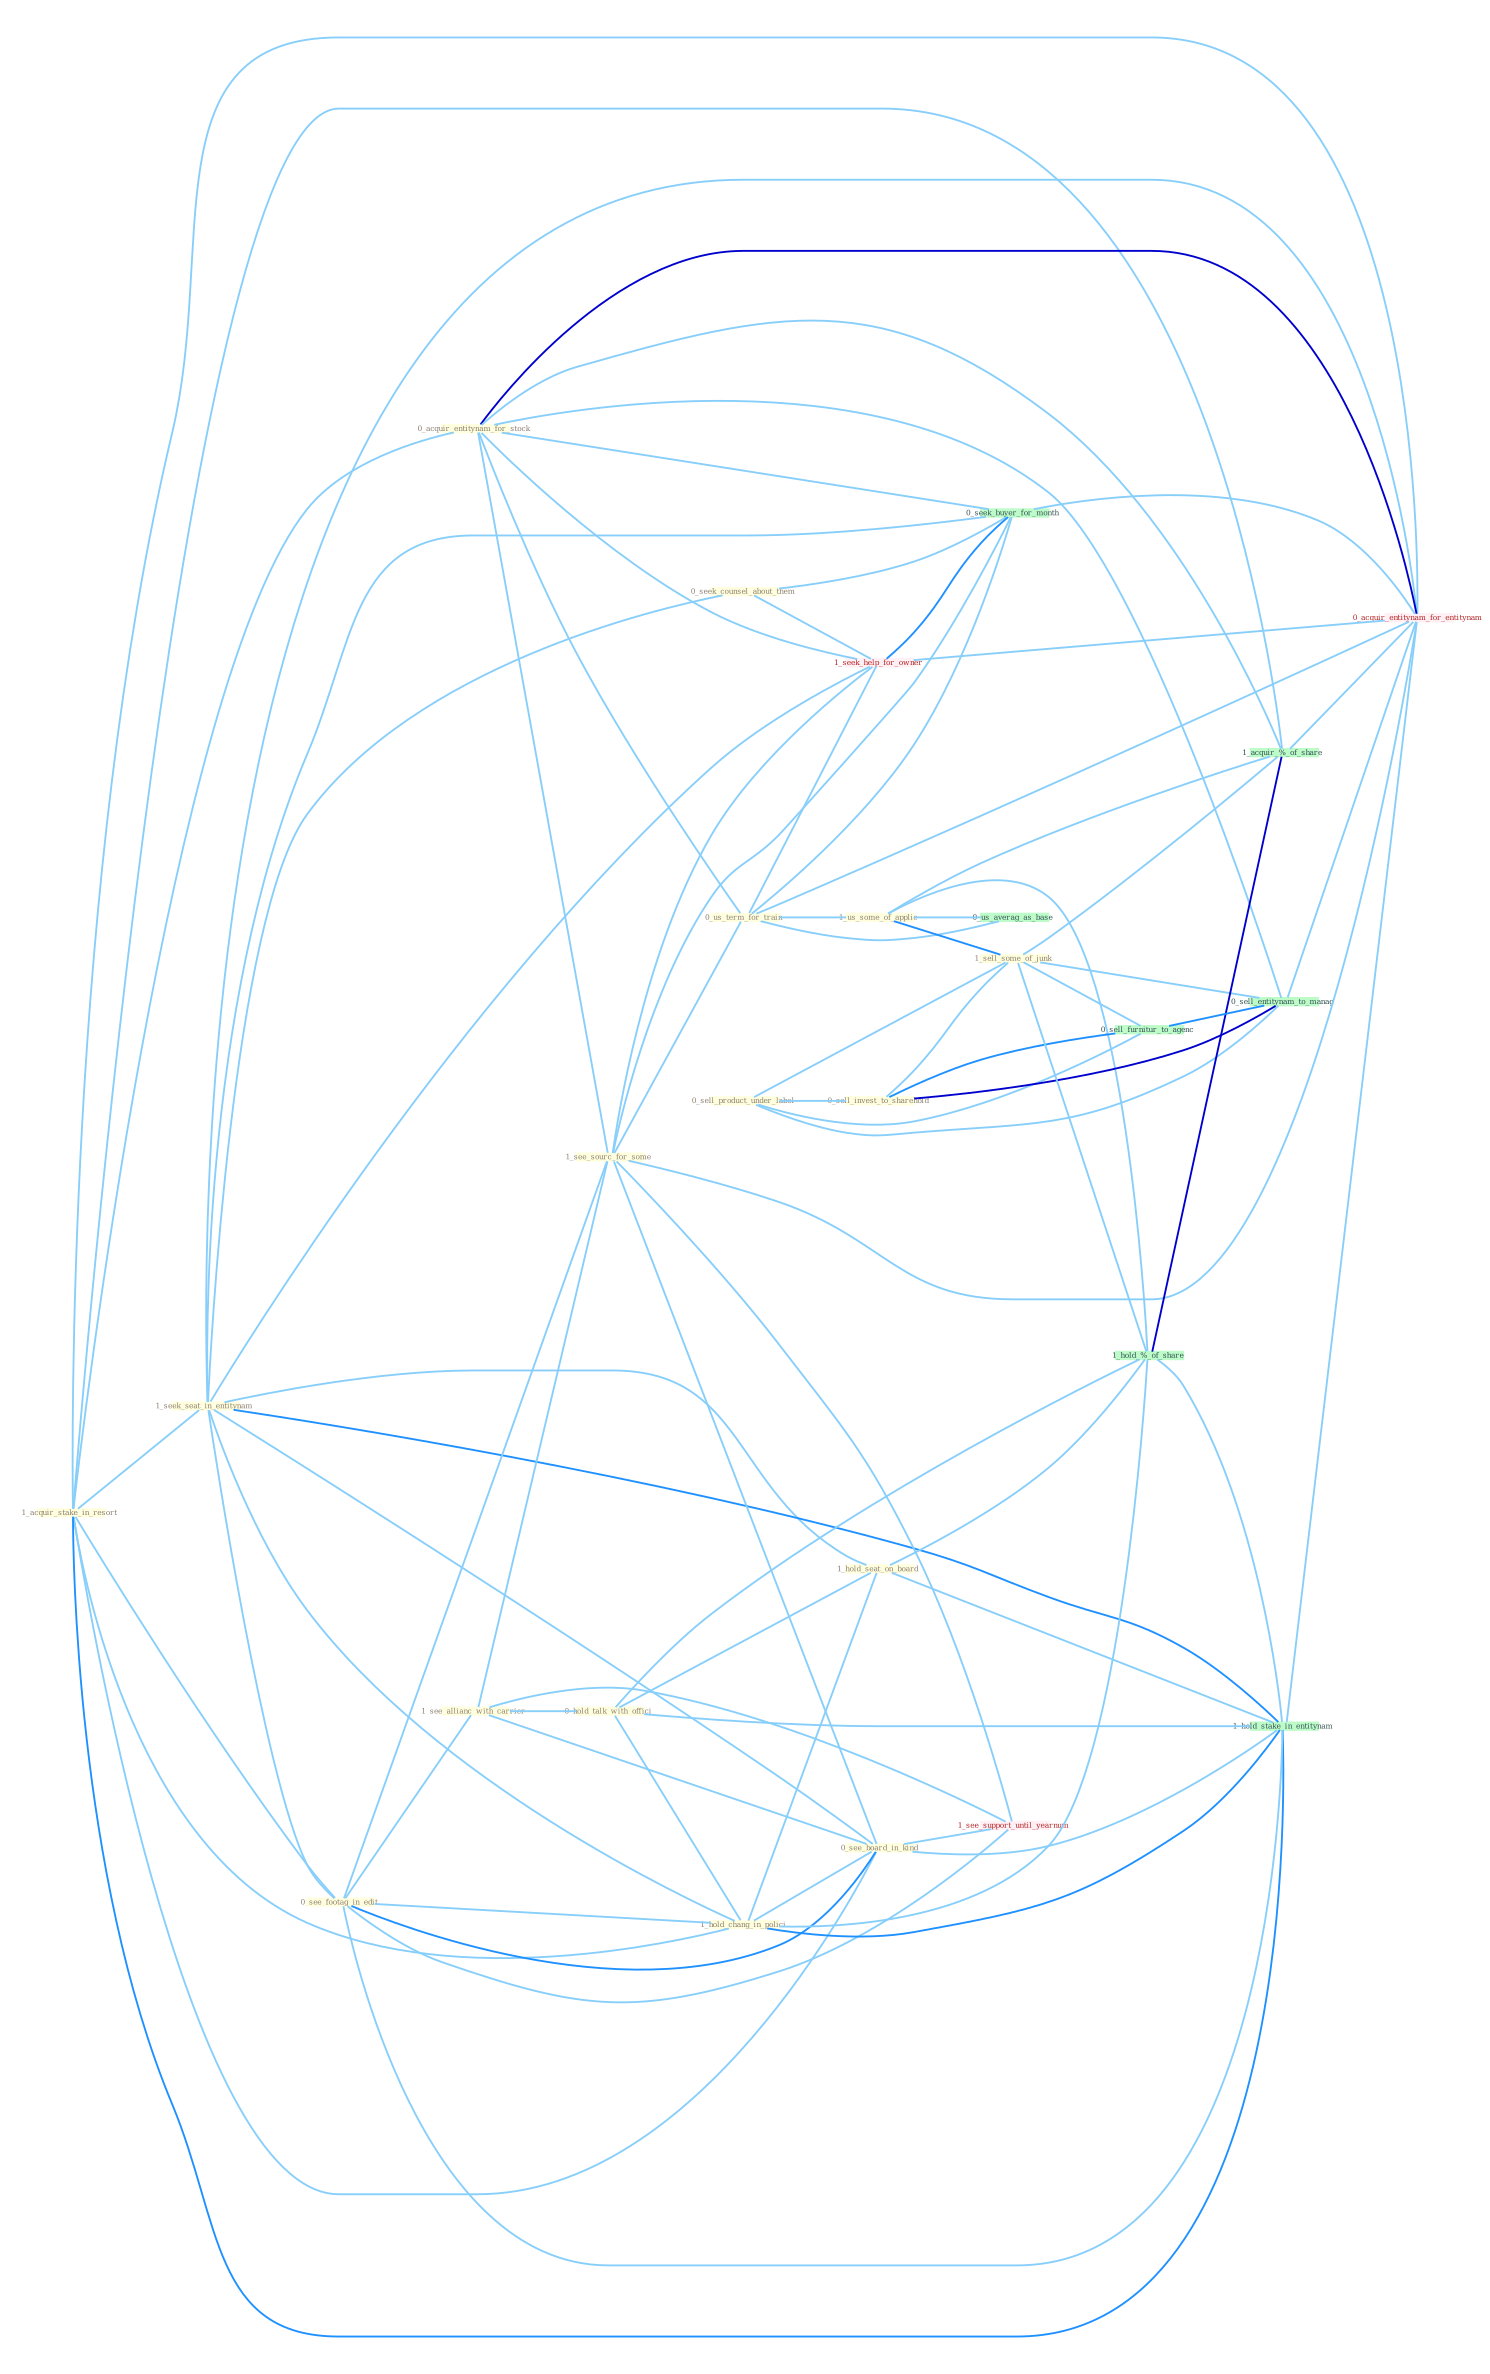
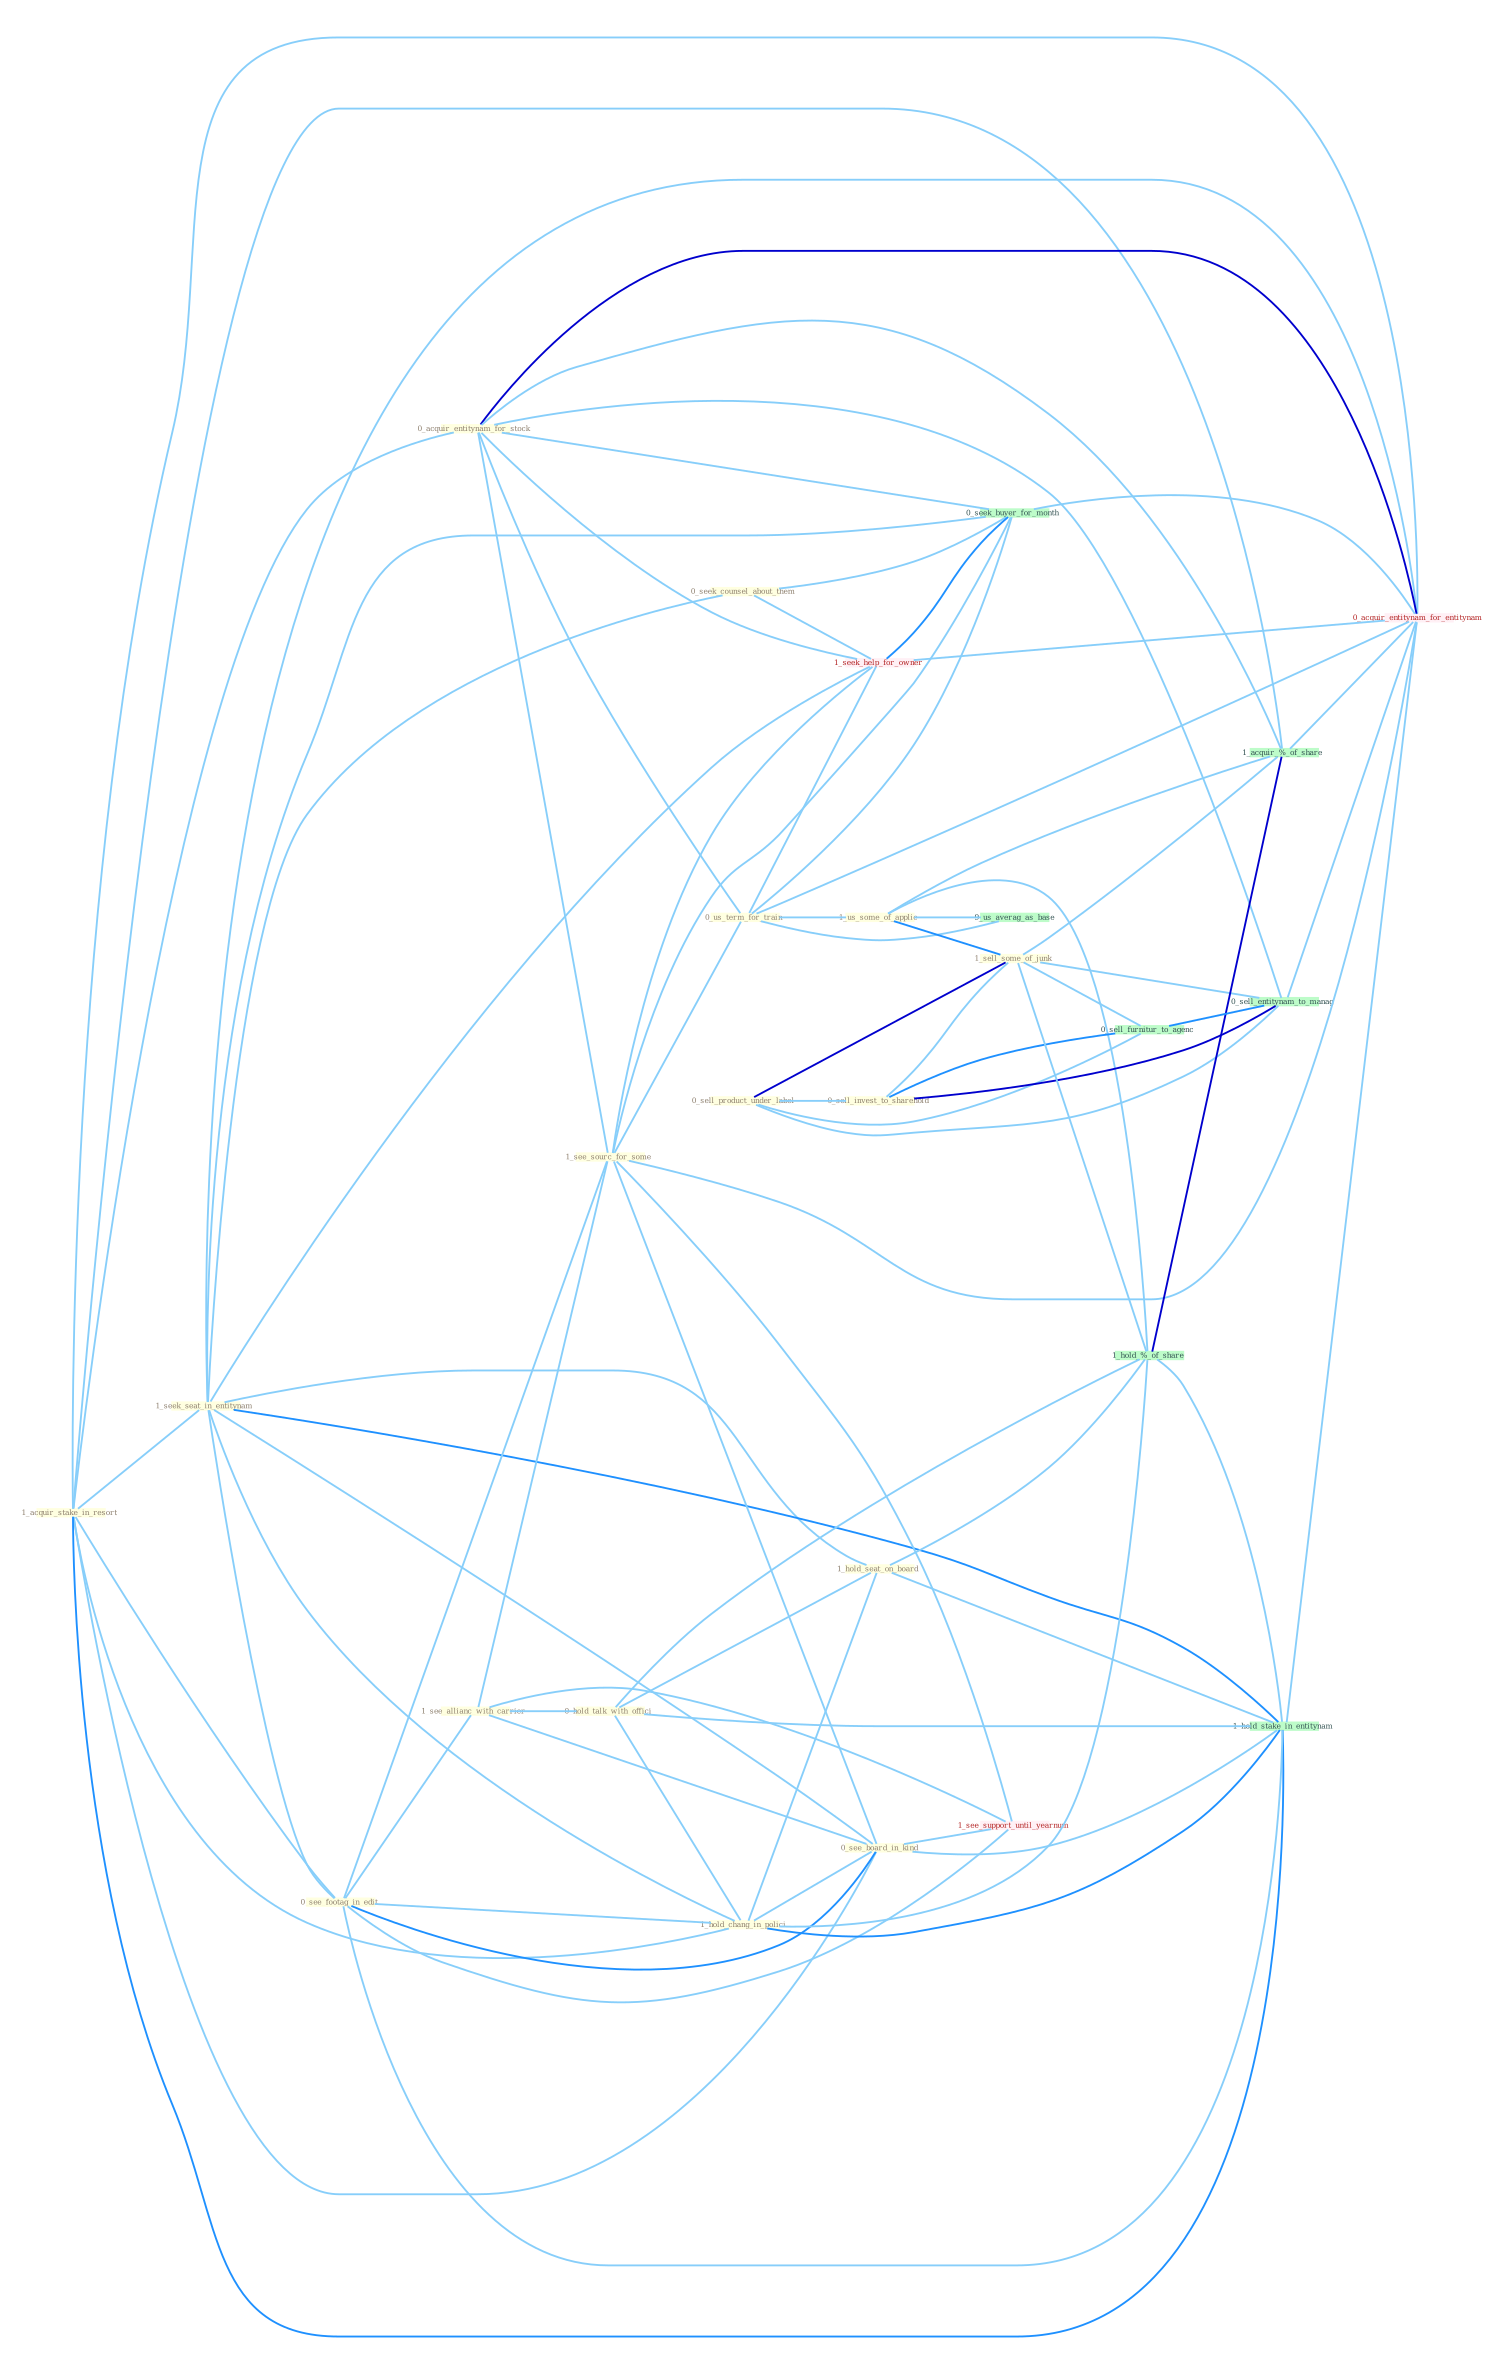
(1015, 917) -> (1015, 917)
(880, 1030) -> (880, 1030)
